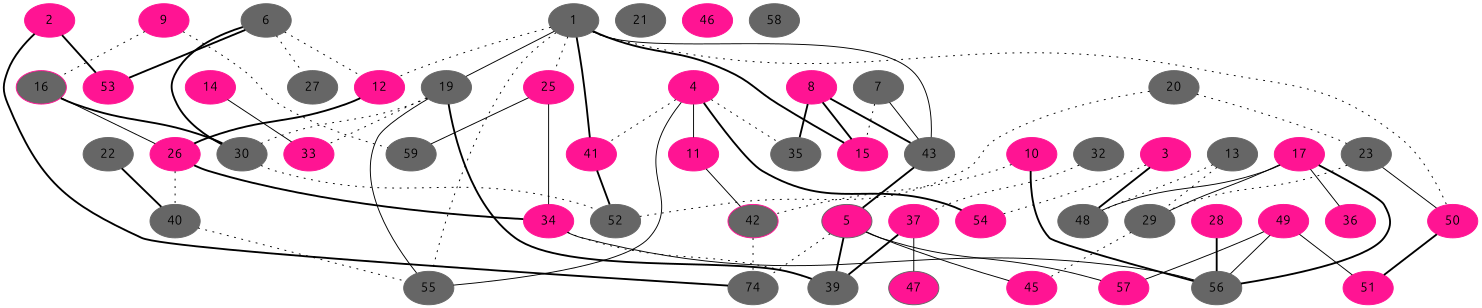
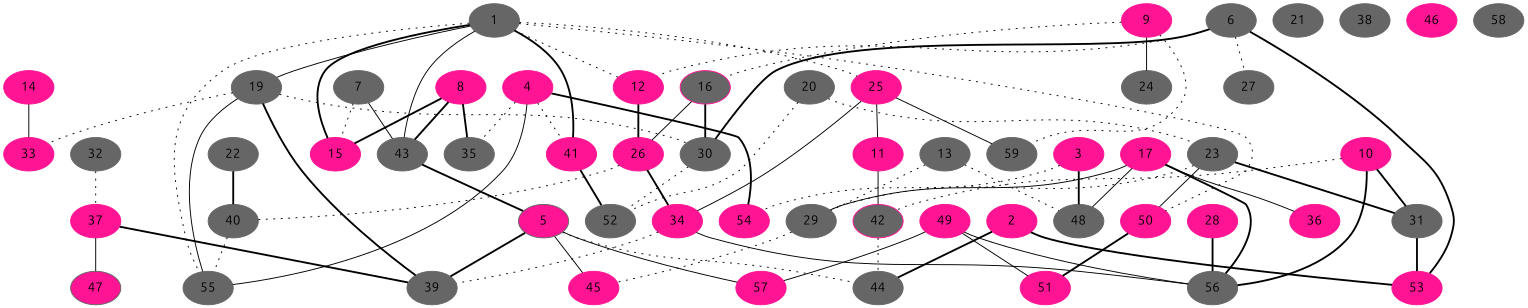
none -> (1365, 20)
none -> (1147, 87)
(694, 121) -> (877, 121)
none -> (1417, 221)
(753, 288) -> (878, 288)
